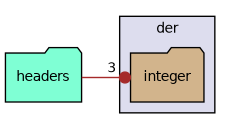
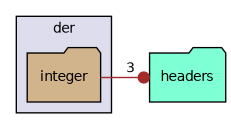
(101, 78) -> (120, 78)
